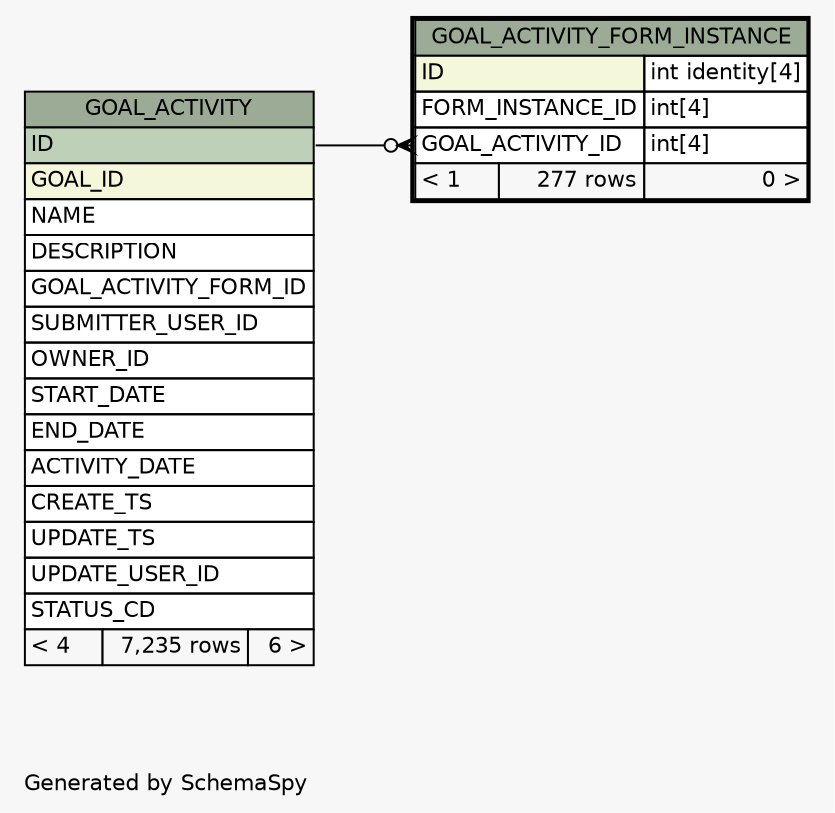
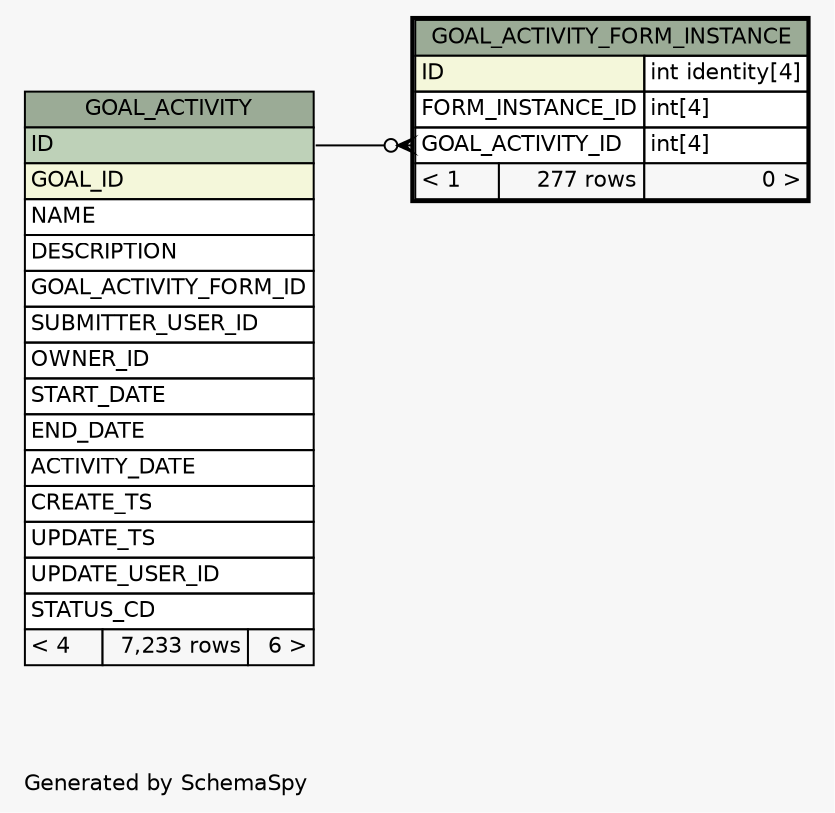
(181, 646) -> (181, 646)
